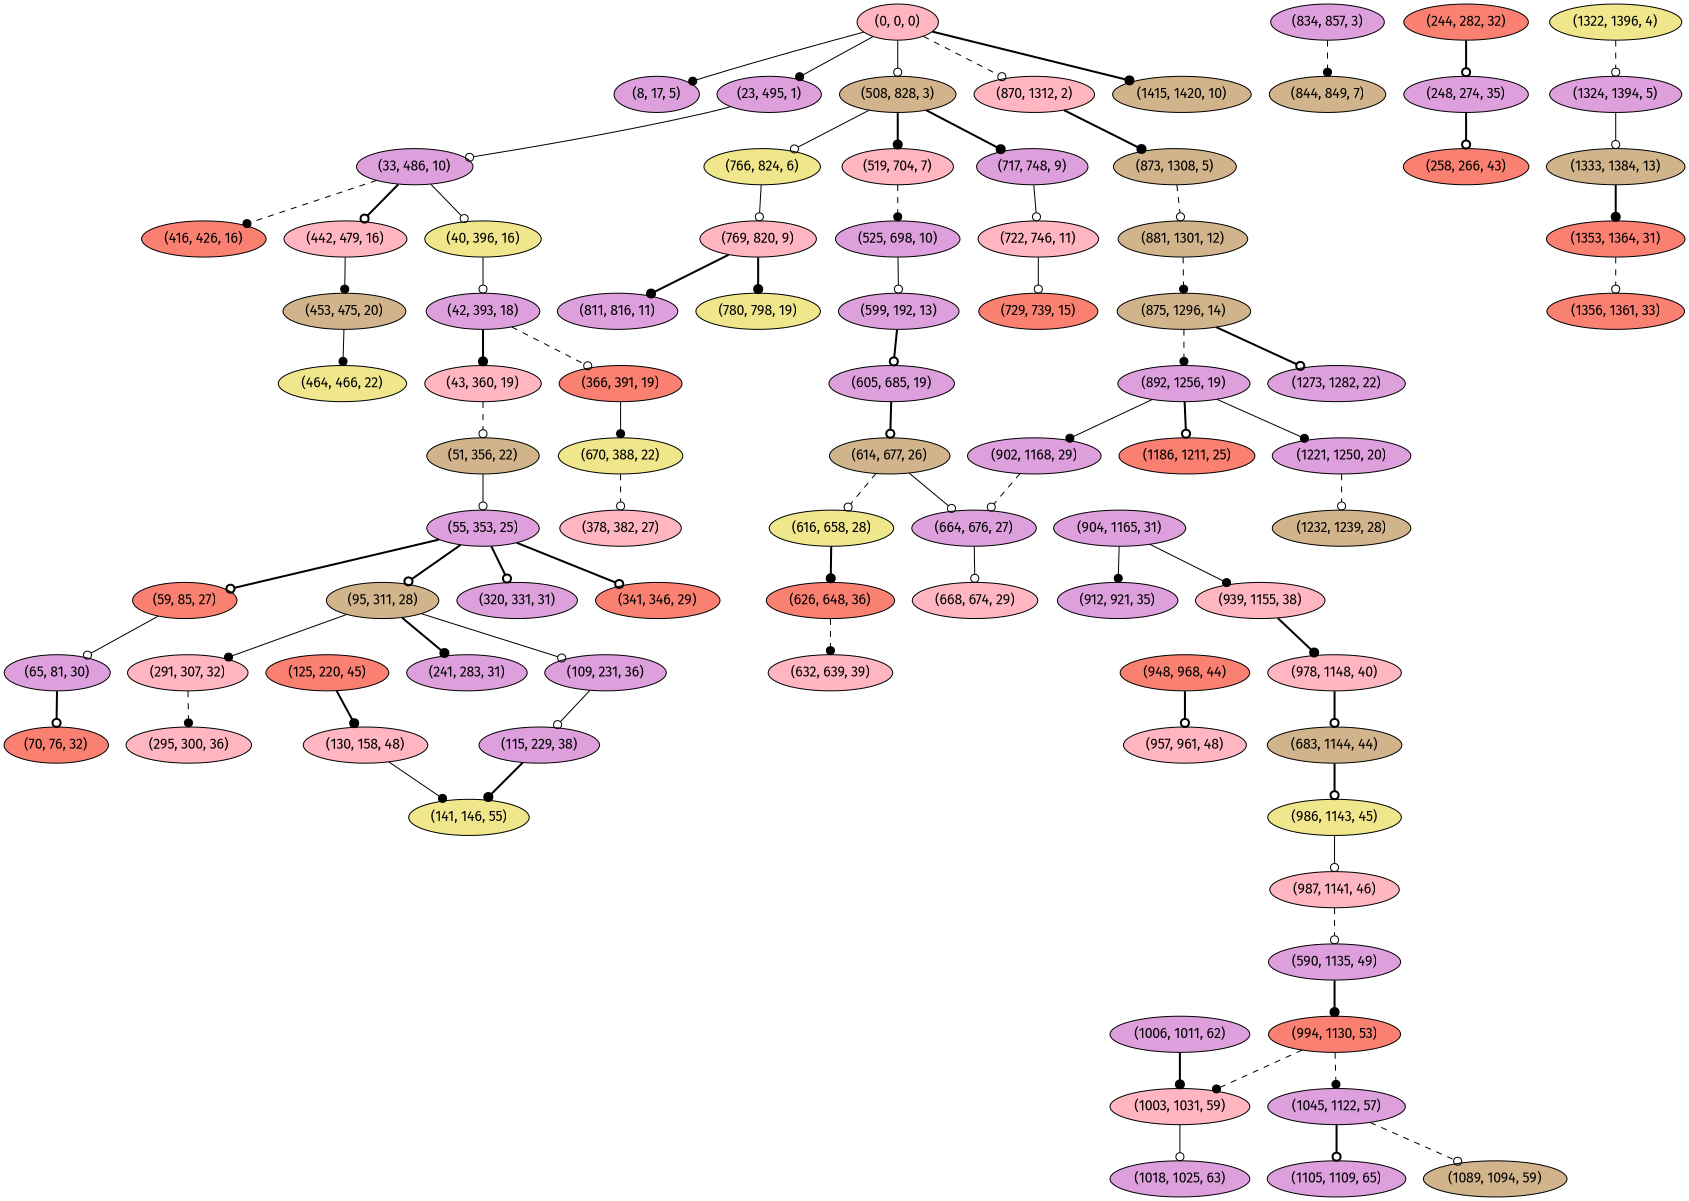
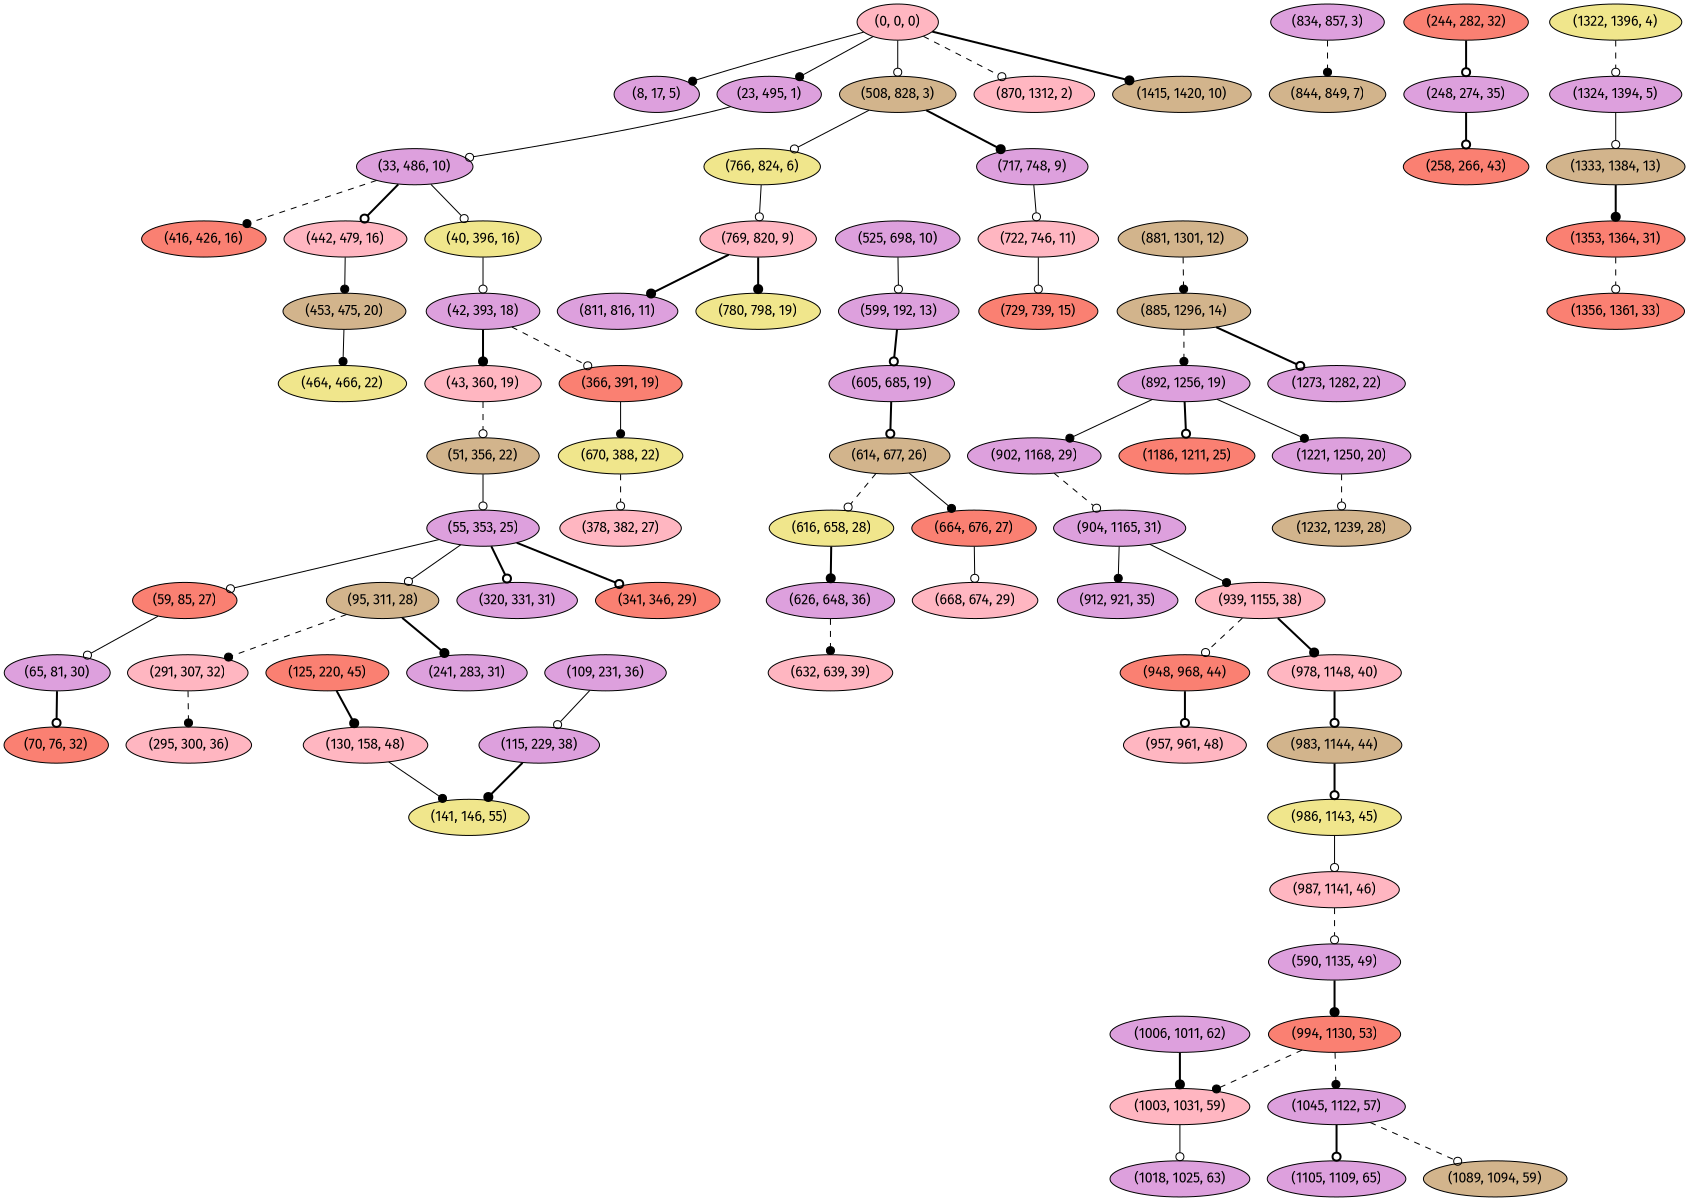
(898, 167) -> none
(1175, 167) -> none
(1184, 311) -> (1184, 311)
(929, 489) -> (929, 489)
(1007, 489) -> (1074, 489)
(974, 528) -> (974, 528)
(436, 562) -> (436, 562)
(337, 564) -> (337, 564)
(830, 600) -> (830, 600)
none -> (1226, 634)
(289, 635) -> (289, 635)
(490, 635) -> none
(1335, 745) -> (1335, 745)
